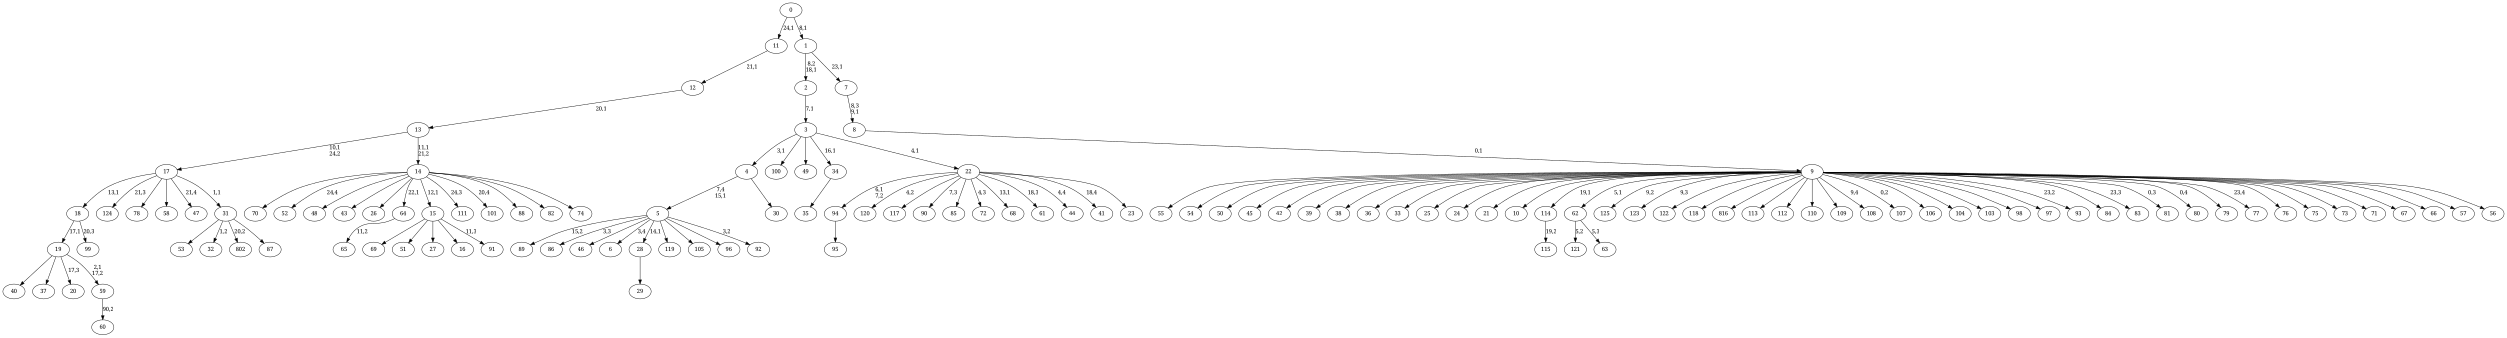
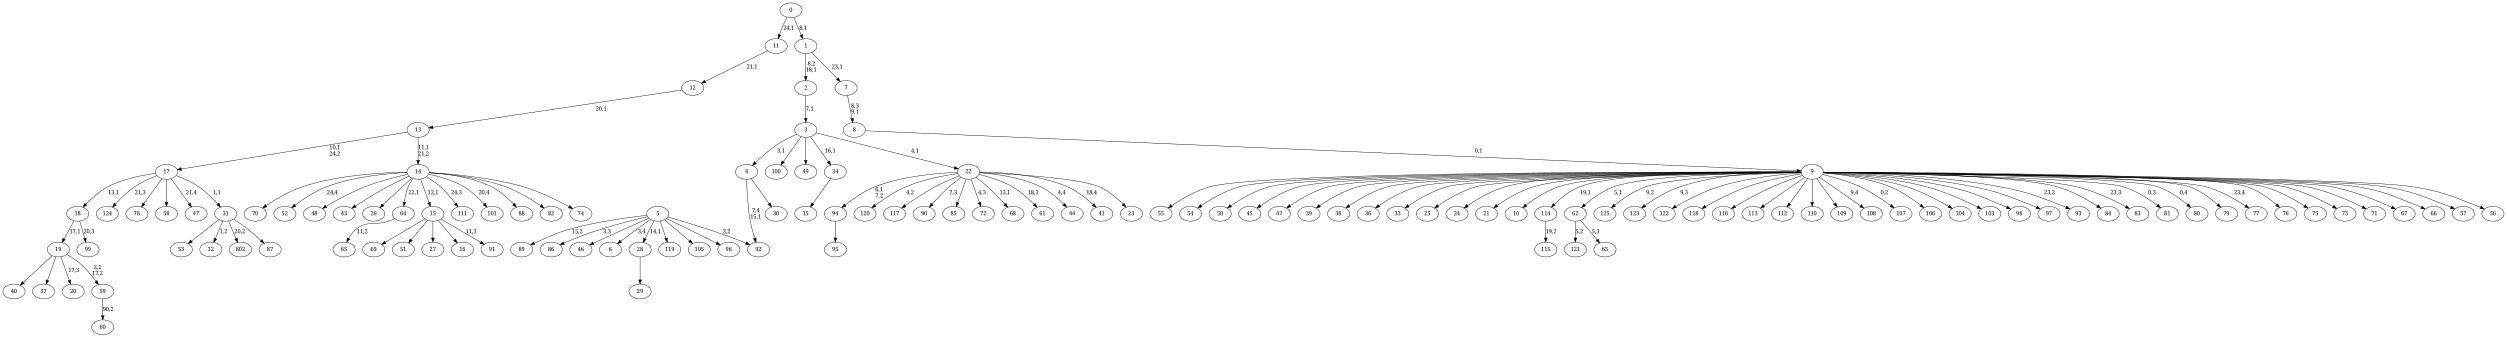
(704, 192) -> (749, 209)
(1723, 214) -> (1723, 214)
